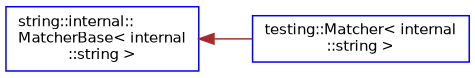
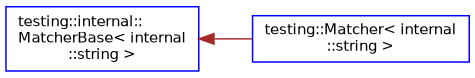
(102, 39) -> (102, 39)
